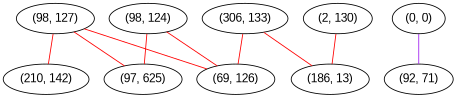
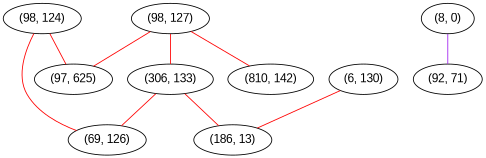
(338, 19) -> (363, 79)
(419, 19) -> (448, 19)
(140, 47) -> (170, 49)
(46, 79) -> (271, 79)
